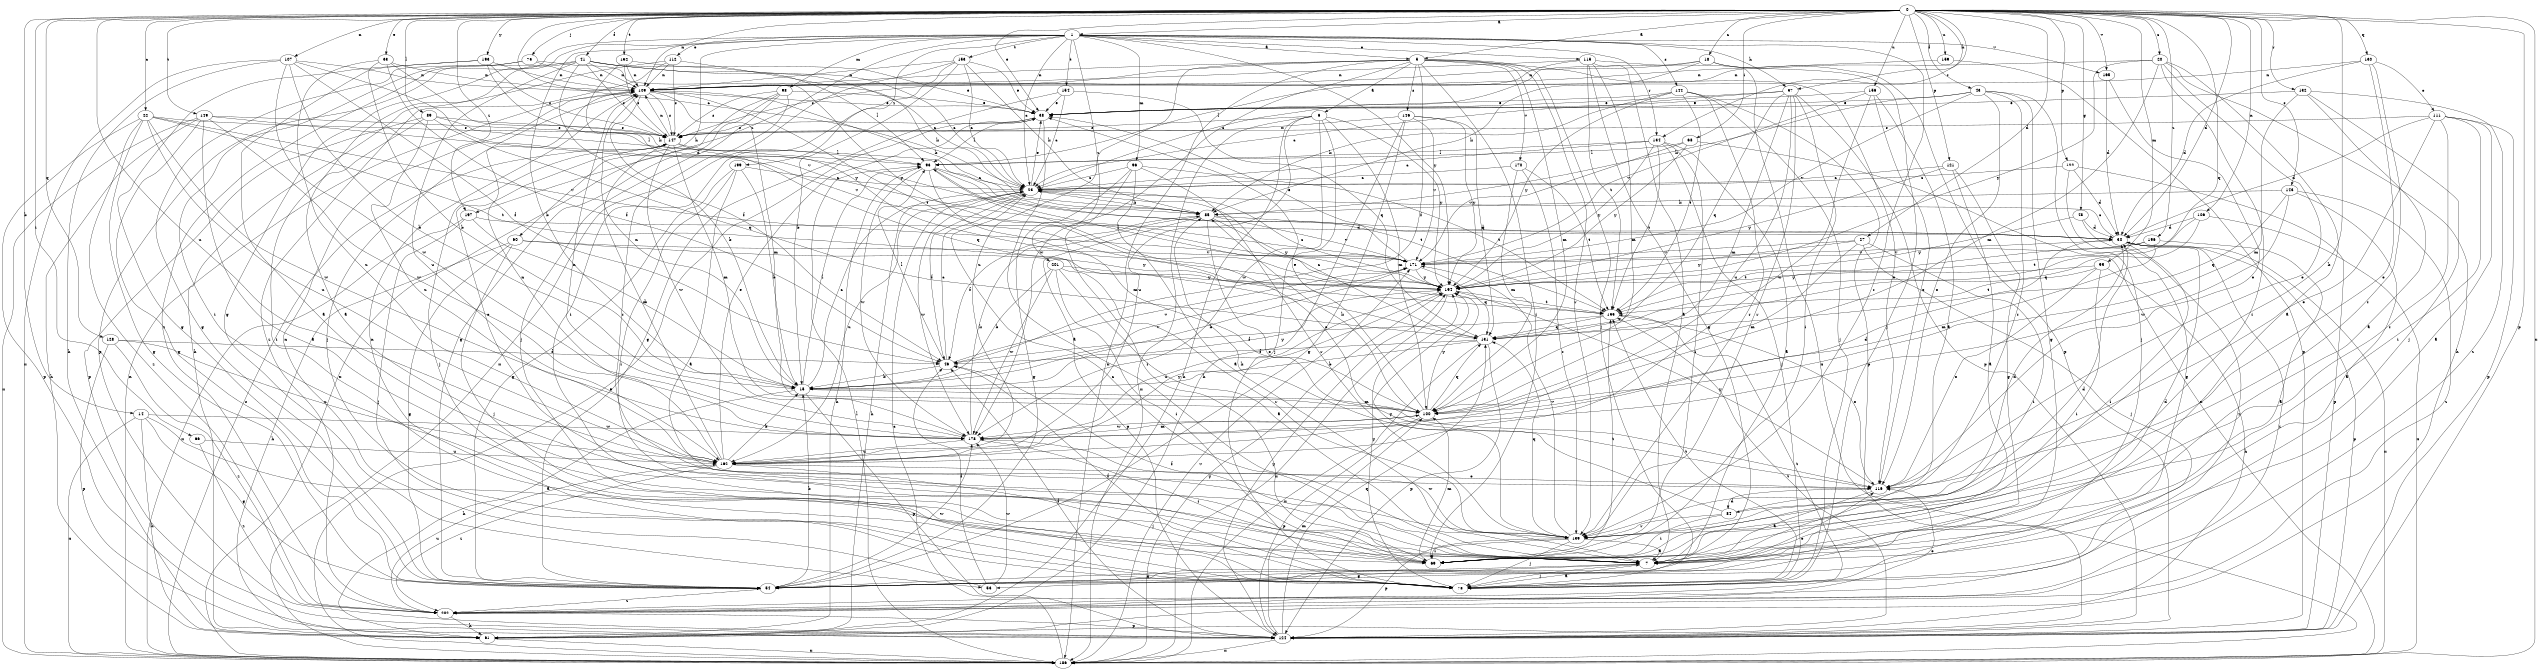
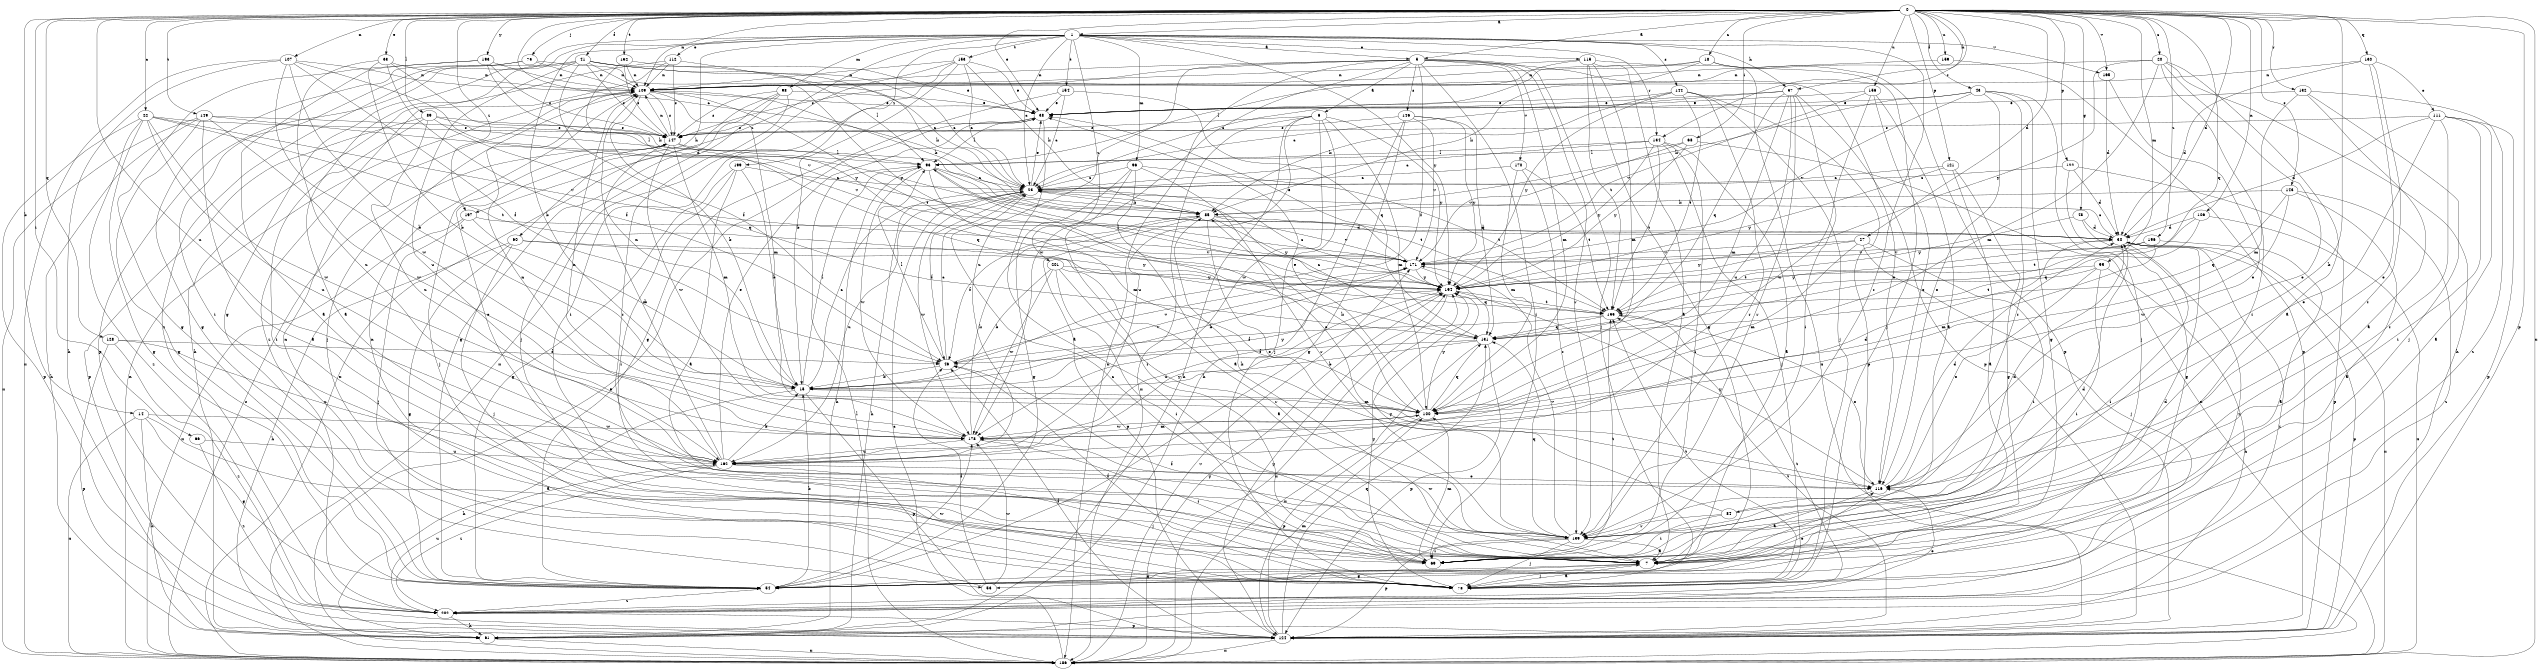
(1283, 128) -> (1283, 128)
(1793, 491) -> (1971, 341)
